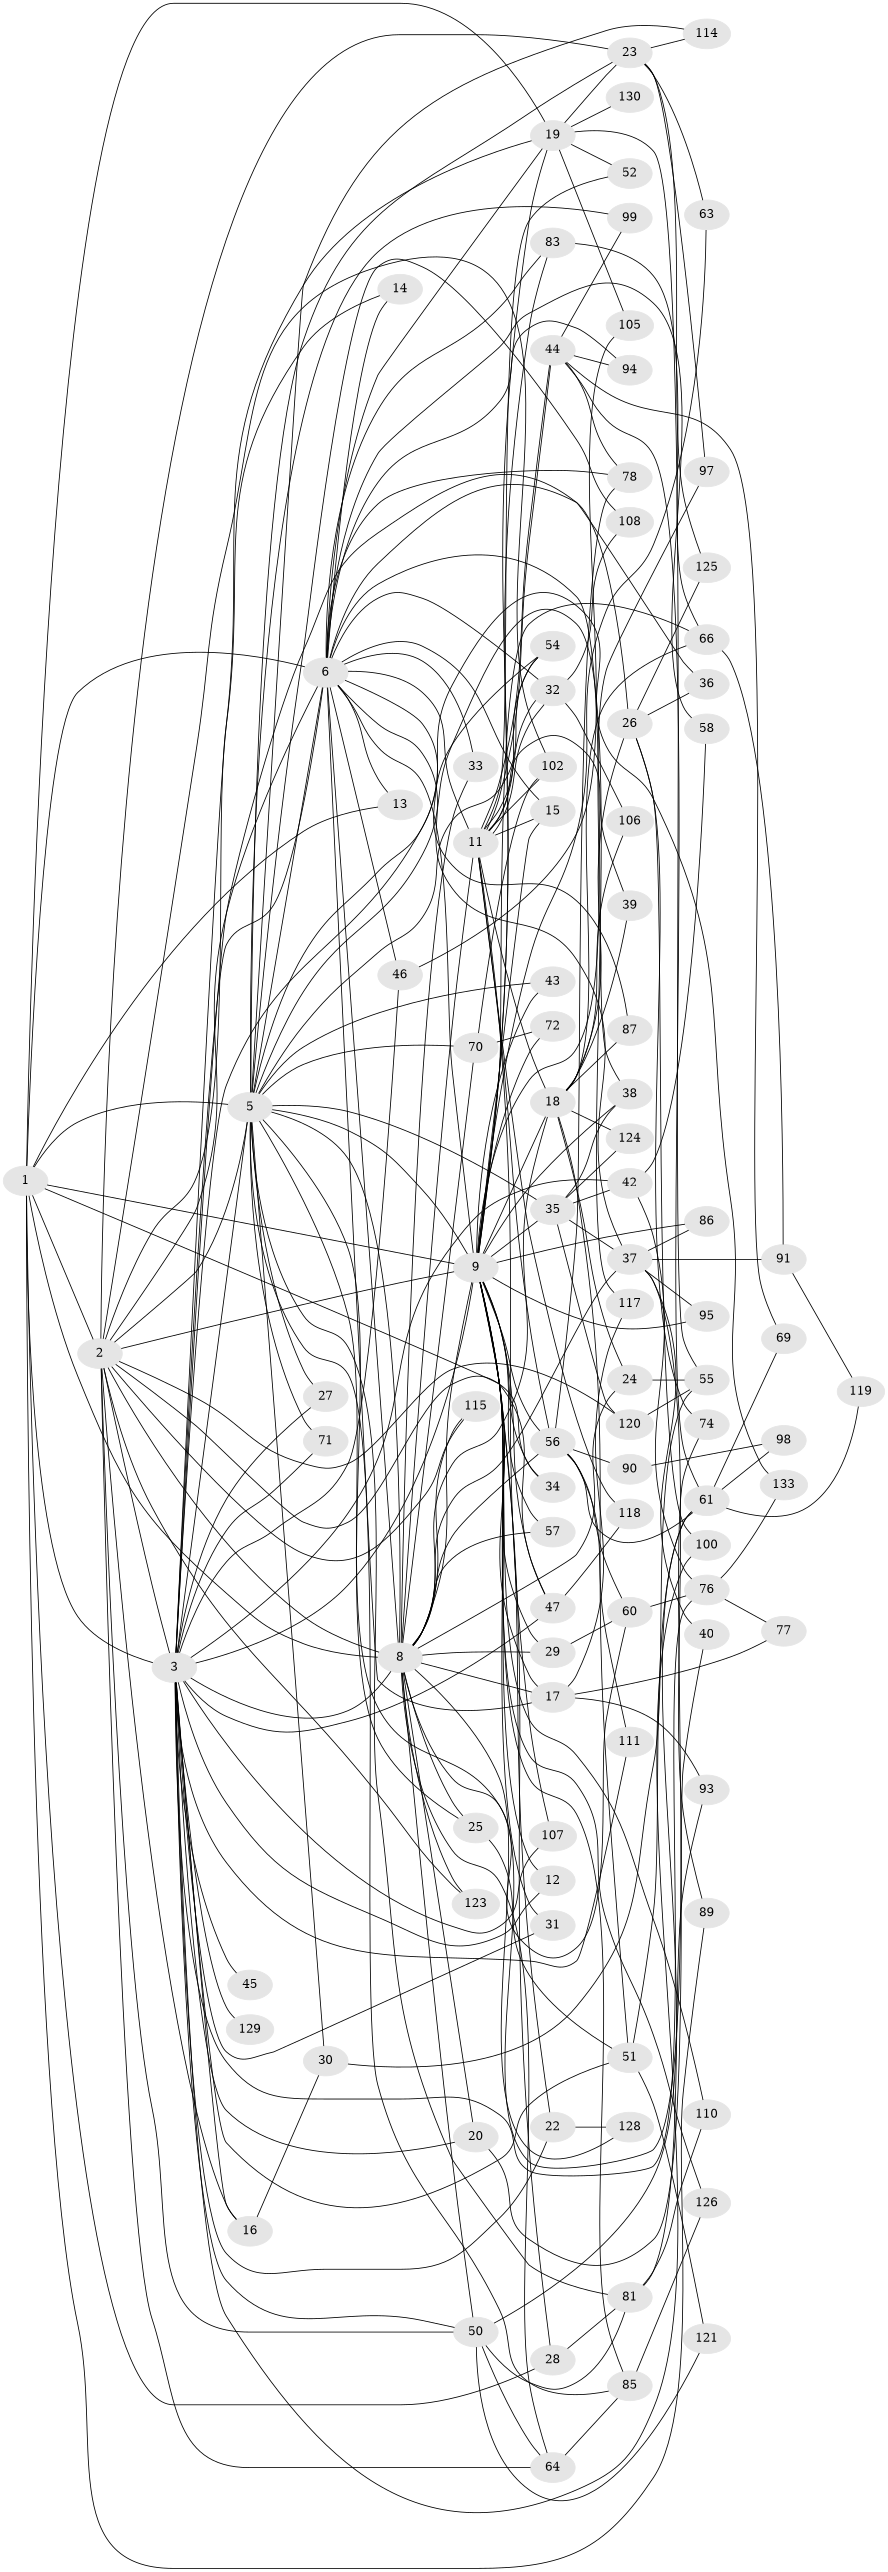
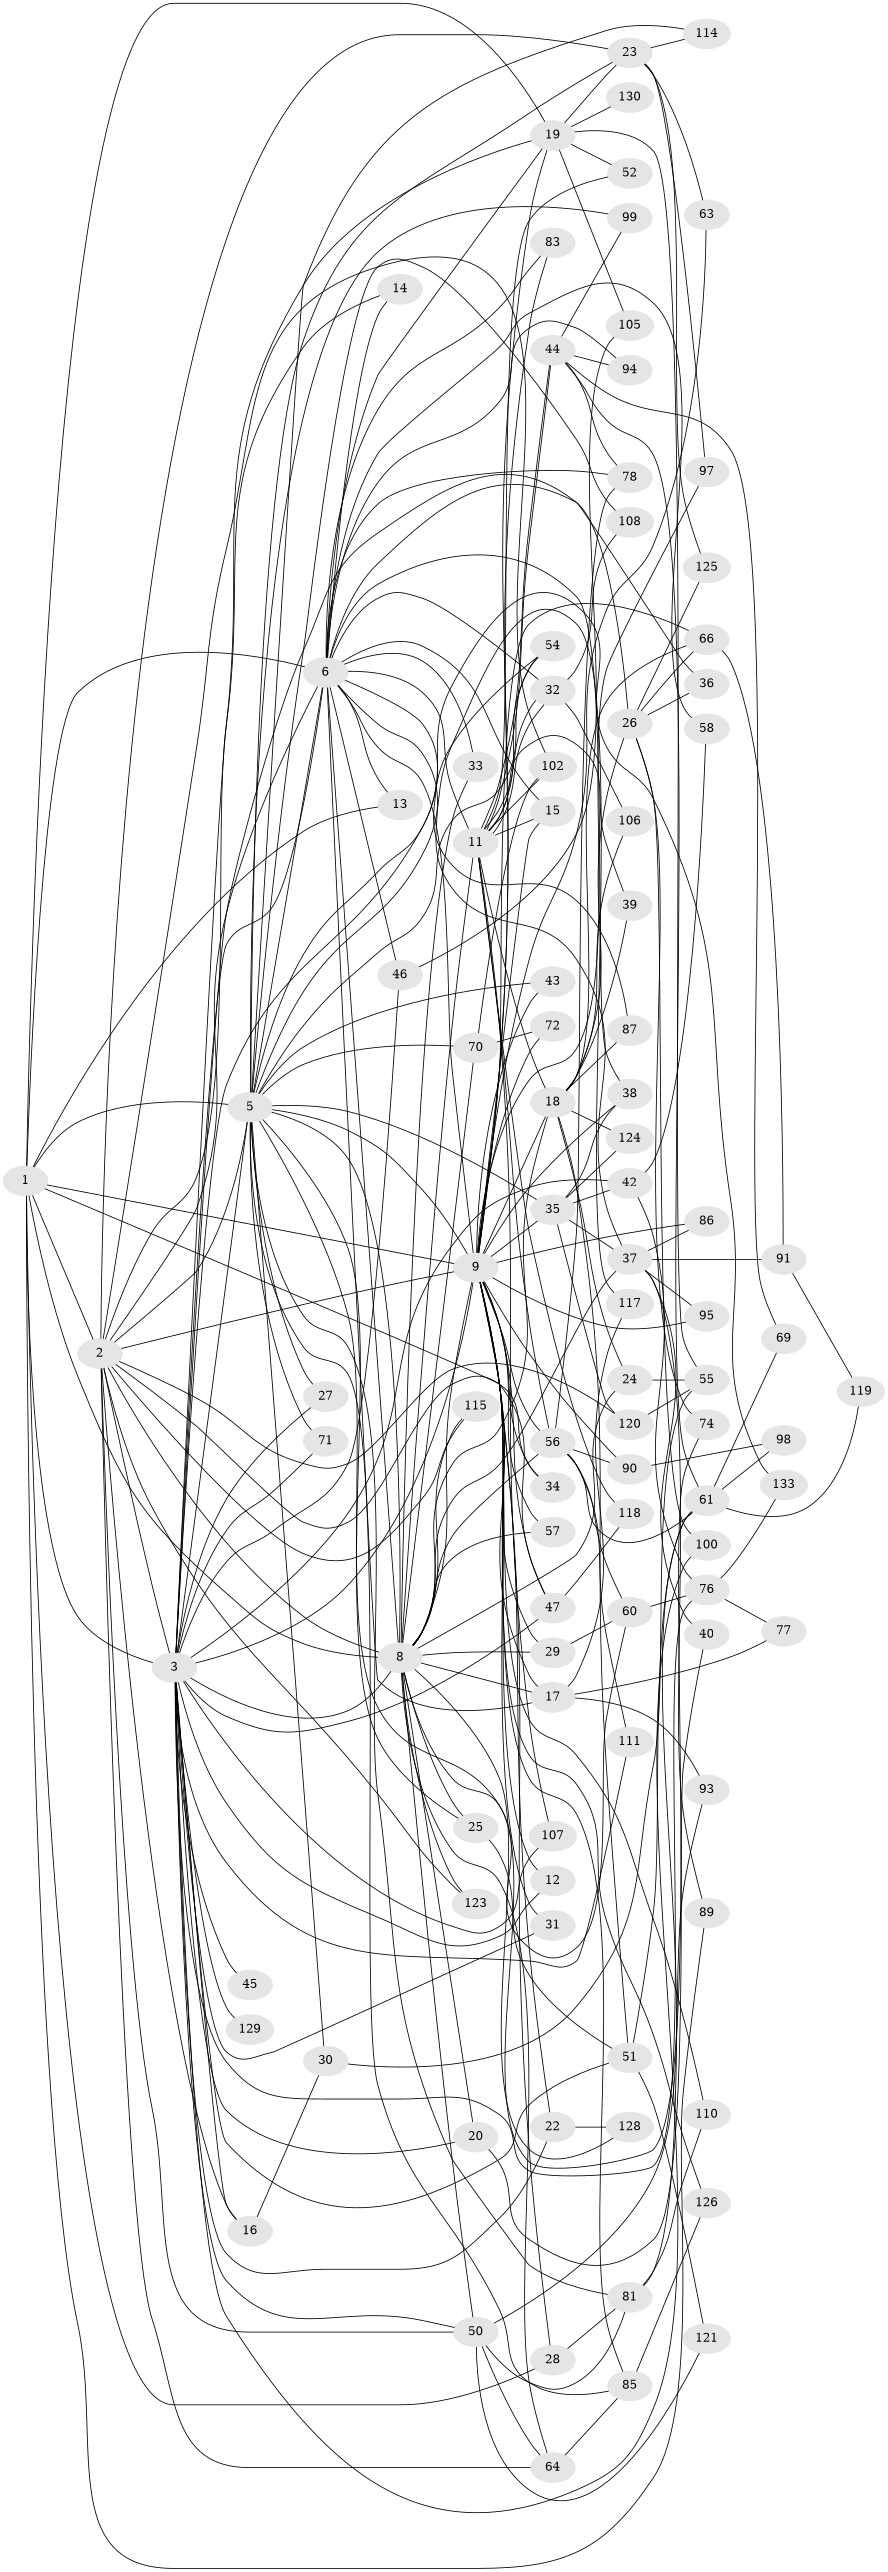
(664, 298) -> (666, 681)
none -> (554, 1387)
